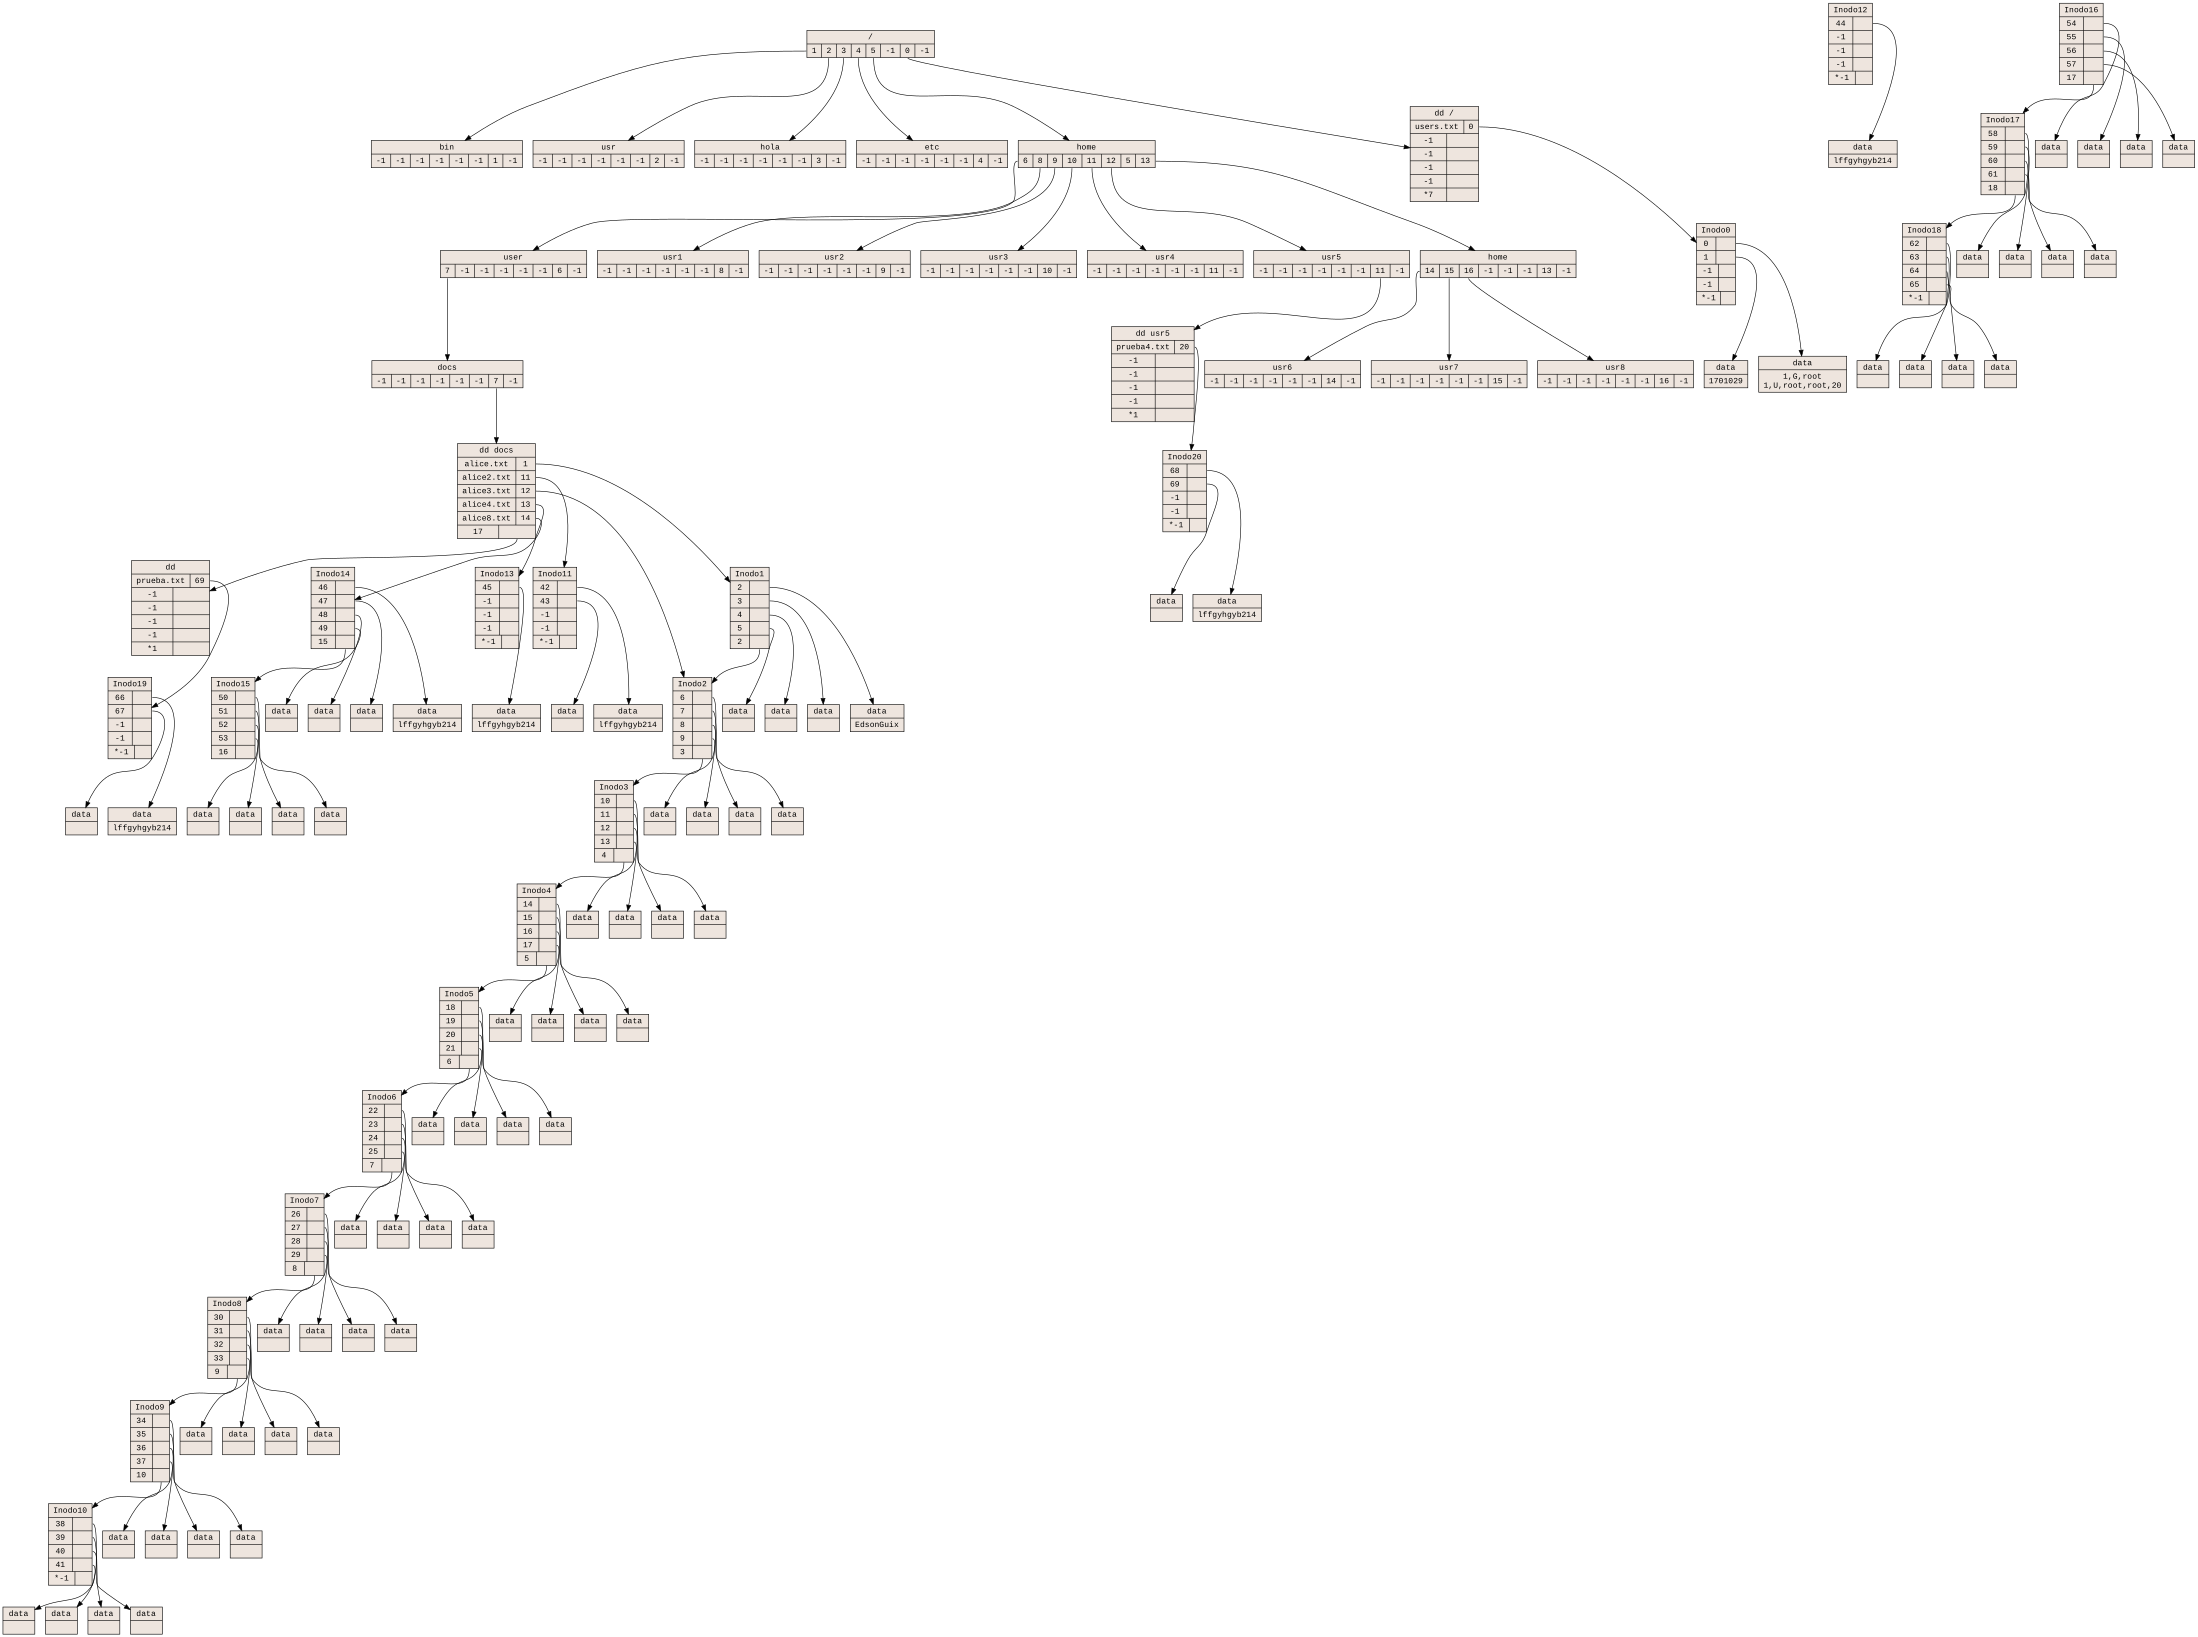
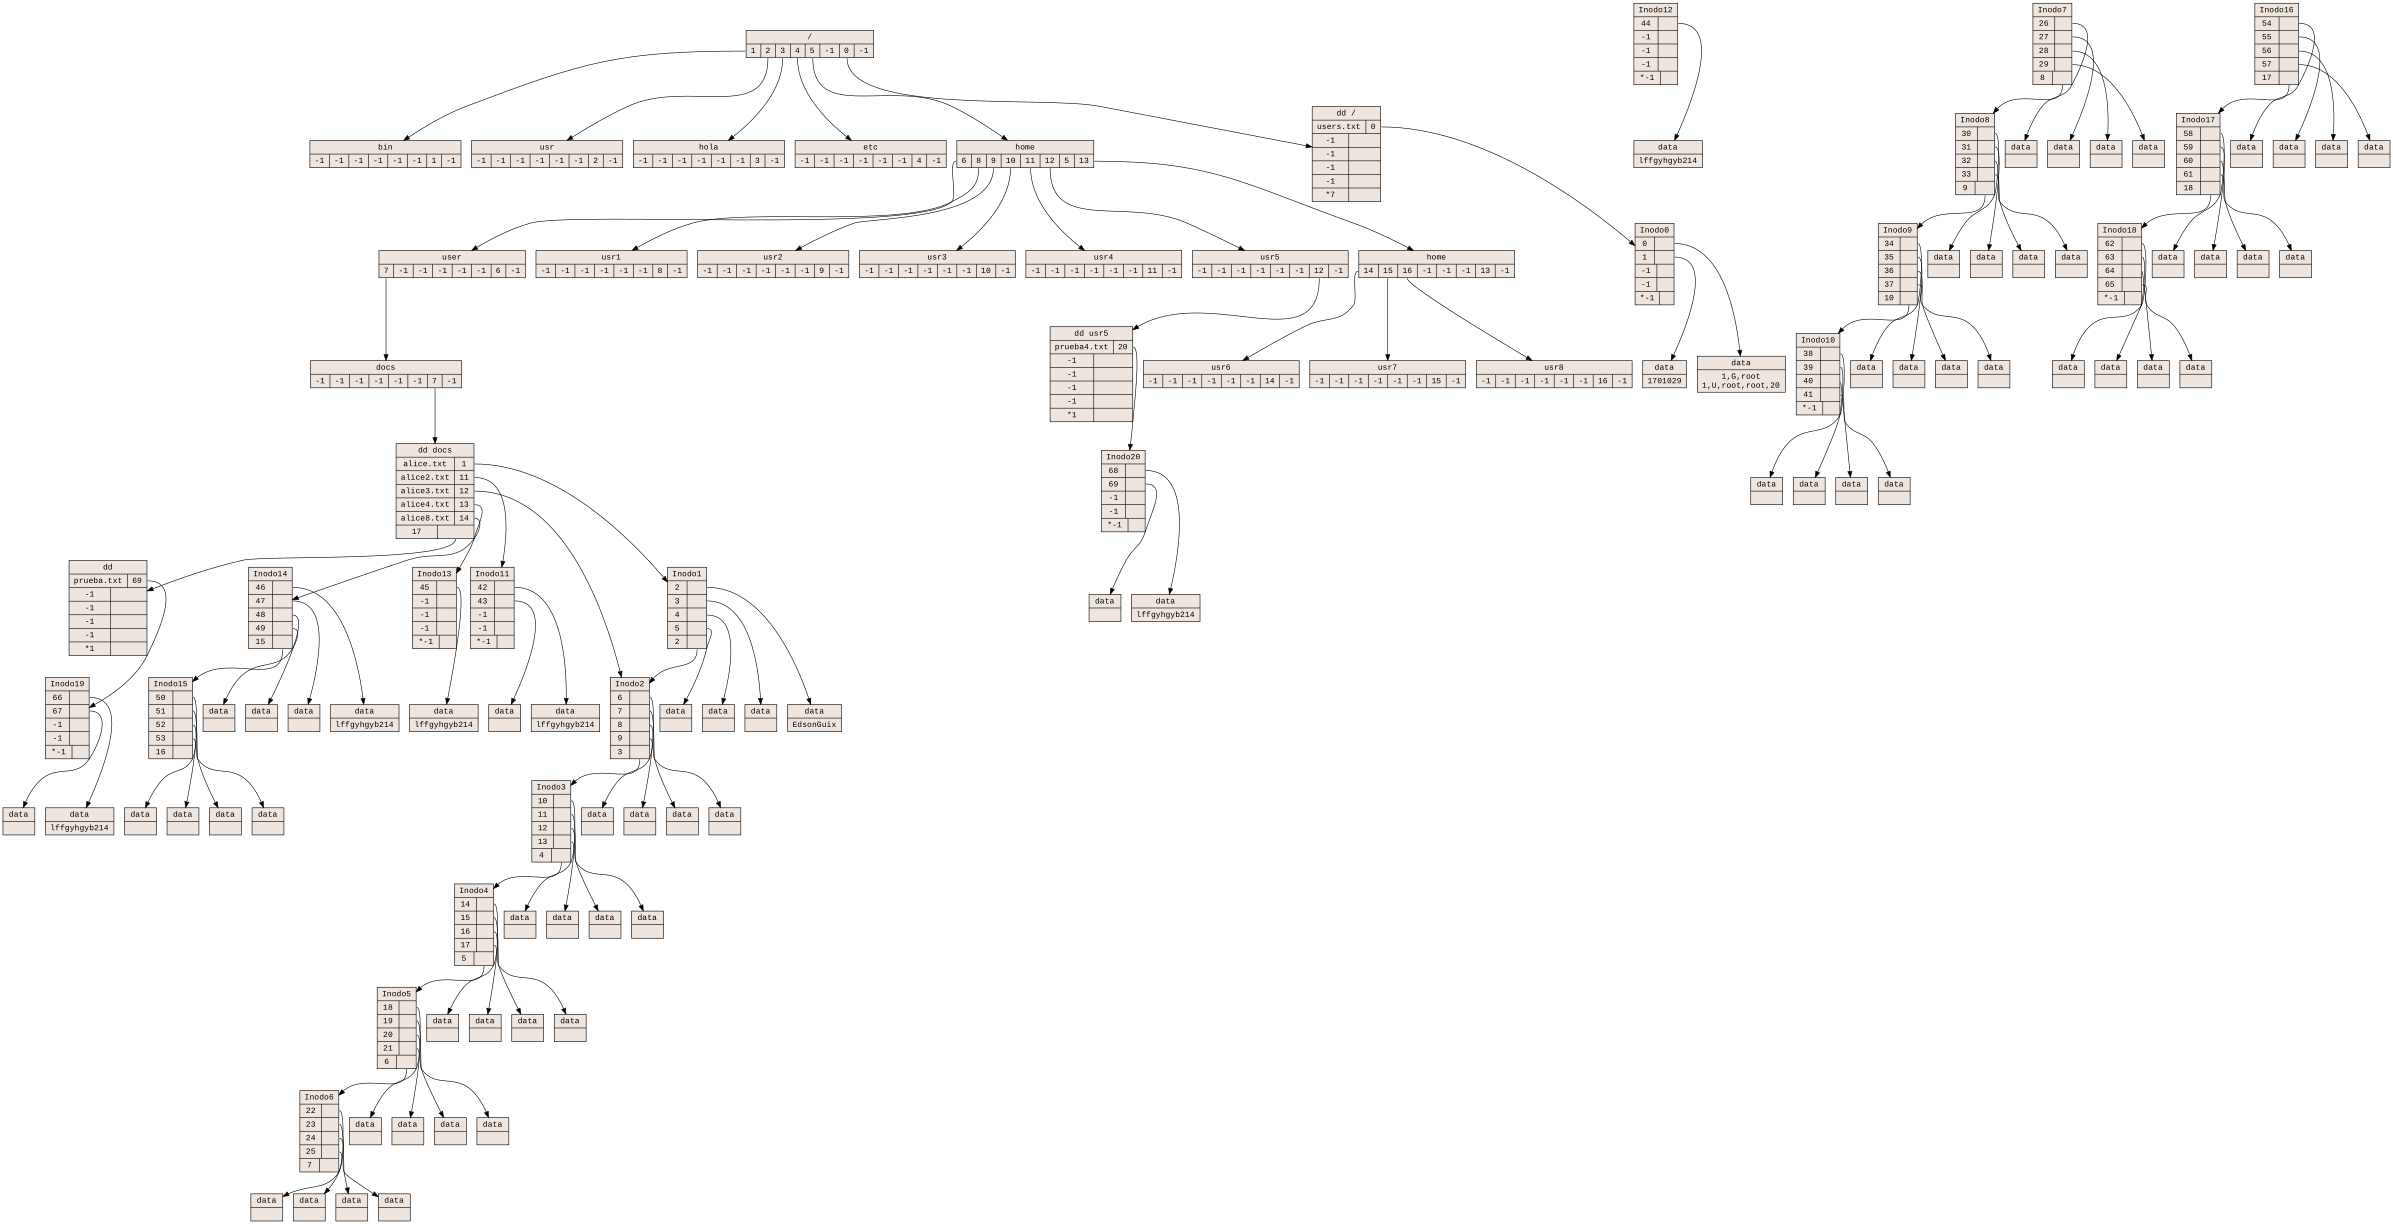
(1380, 271) -> (1319, 271)
(364, 1187) -> none
